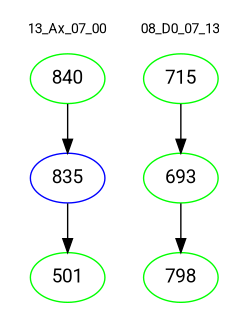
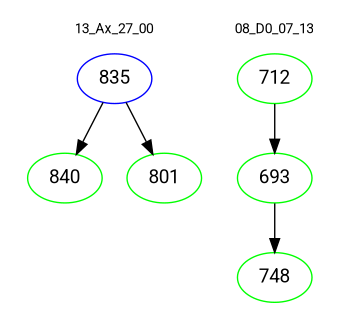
(68, 30) -> (115, 30)
(181, 79) -> (275, 79)
(68, 122) -> (93, 122)
(68, 277) -> (164, 178)
(181, 277) -> (275, 277)
